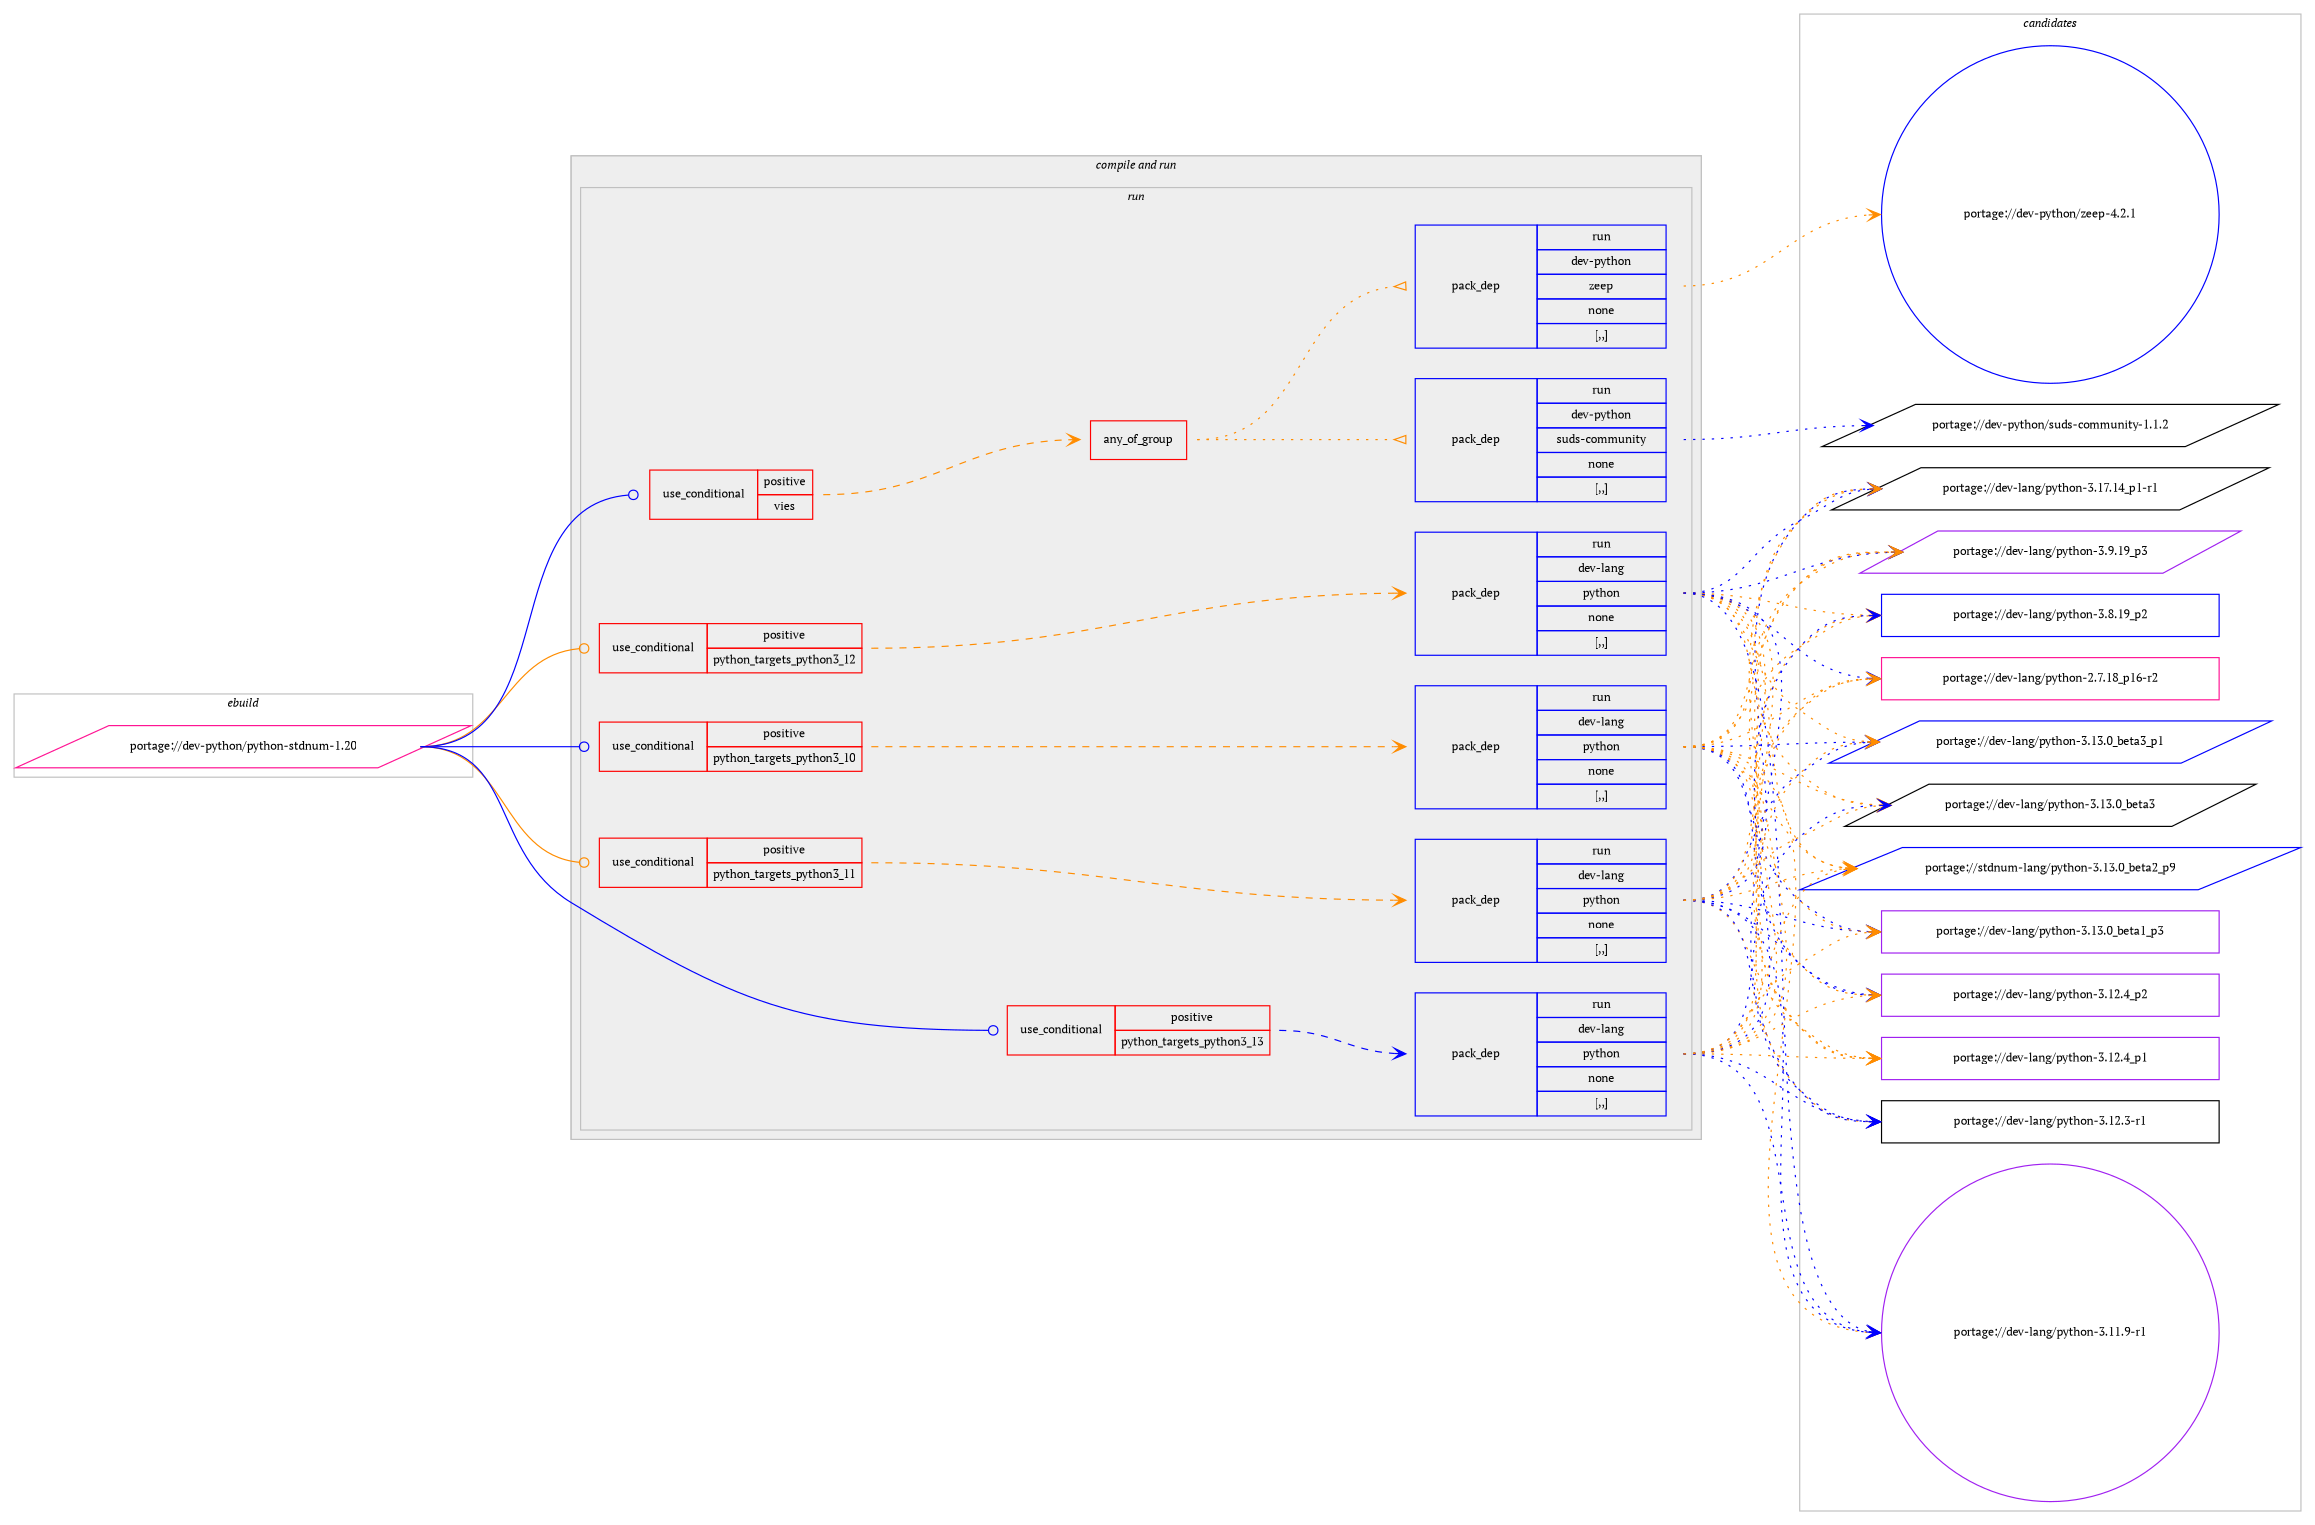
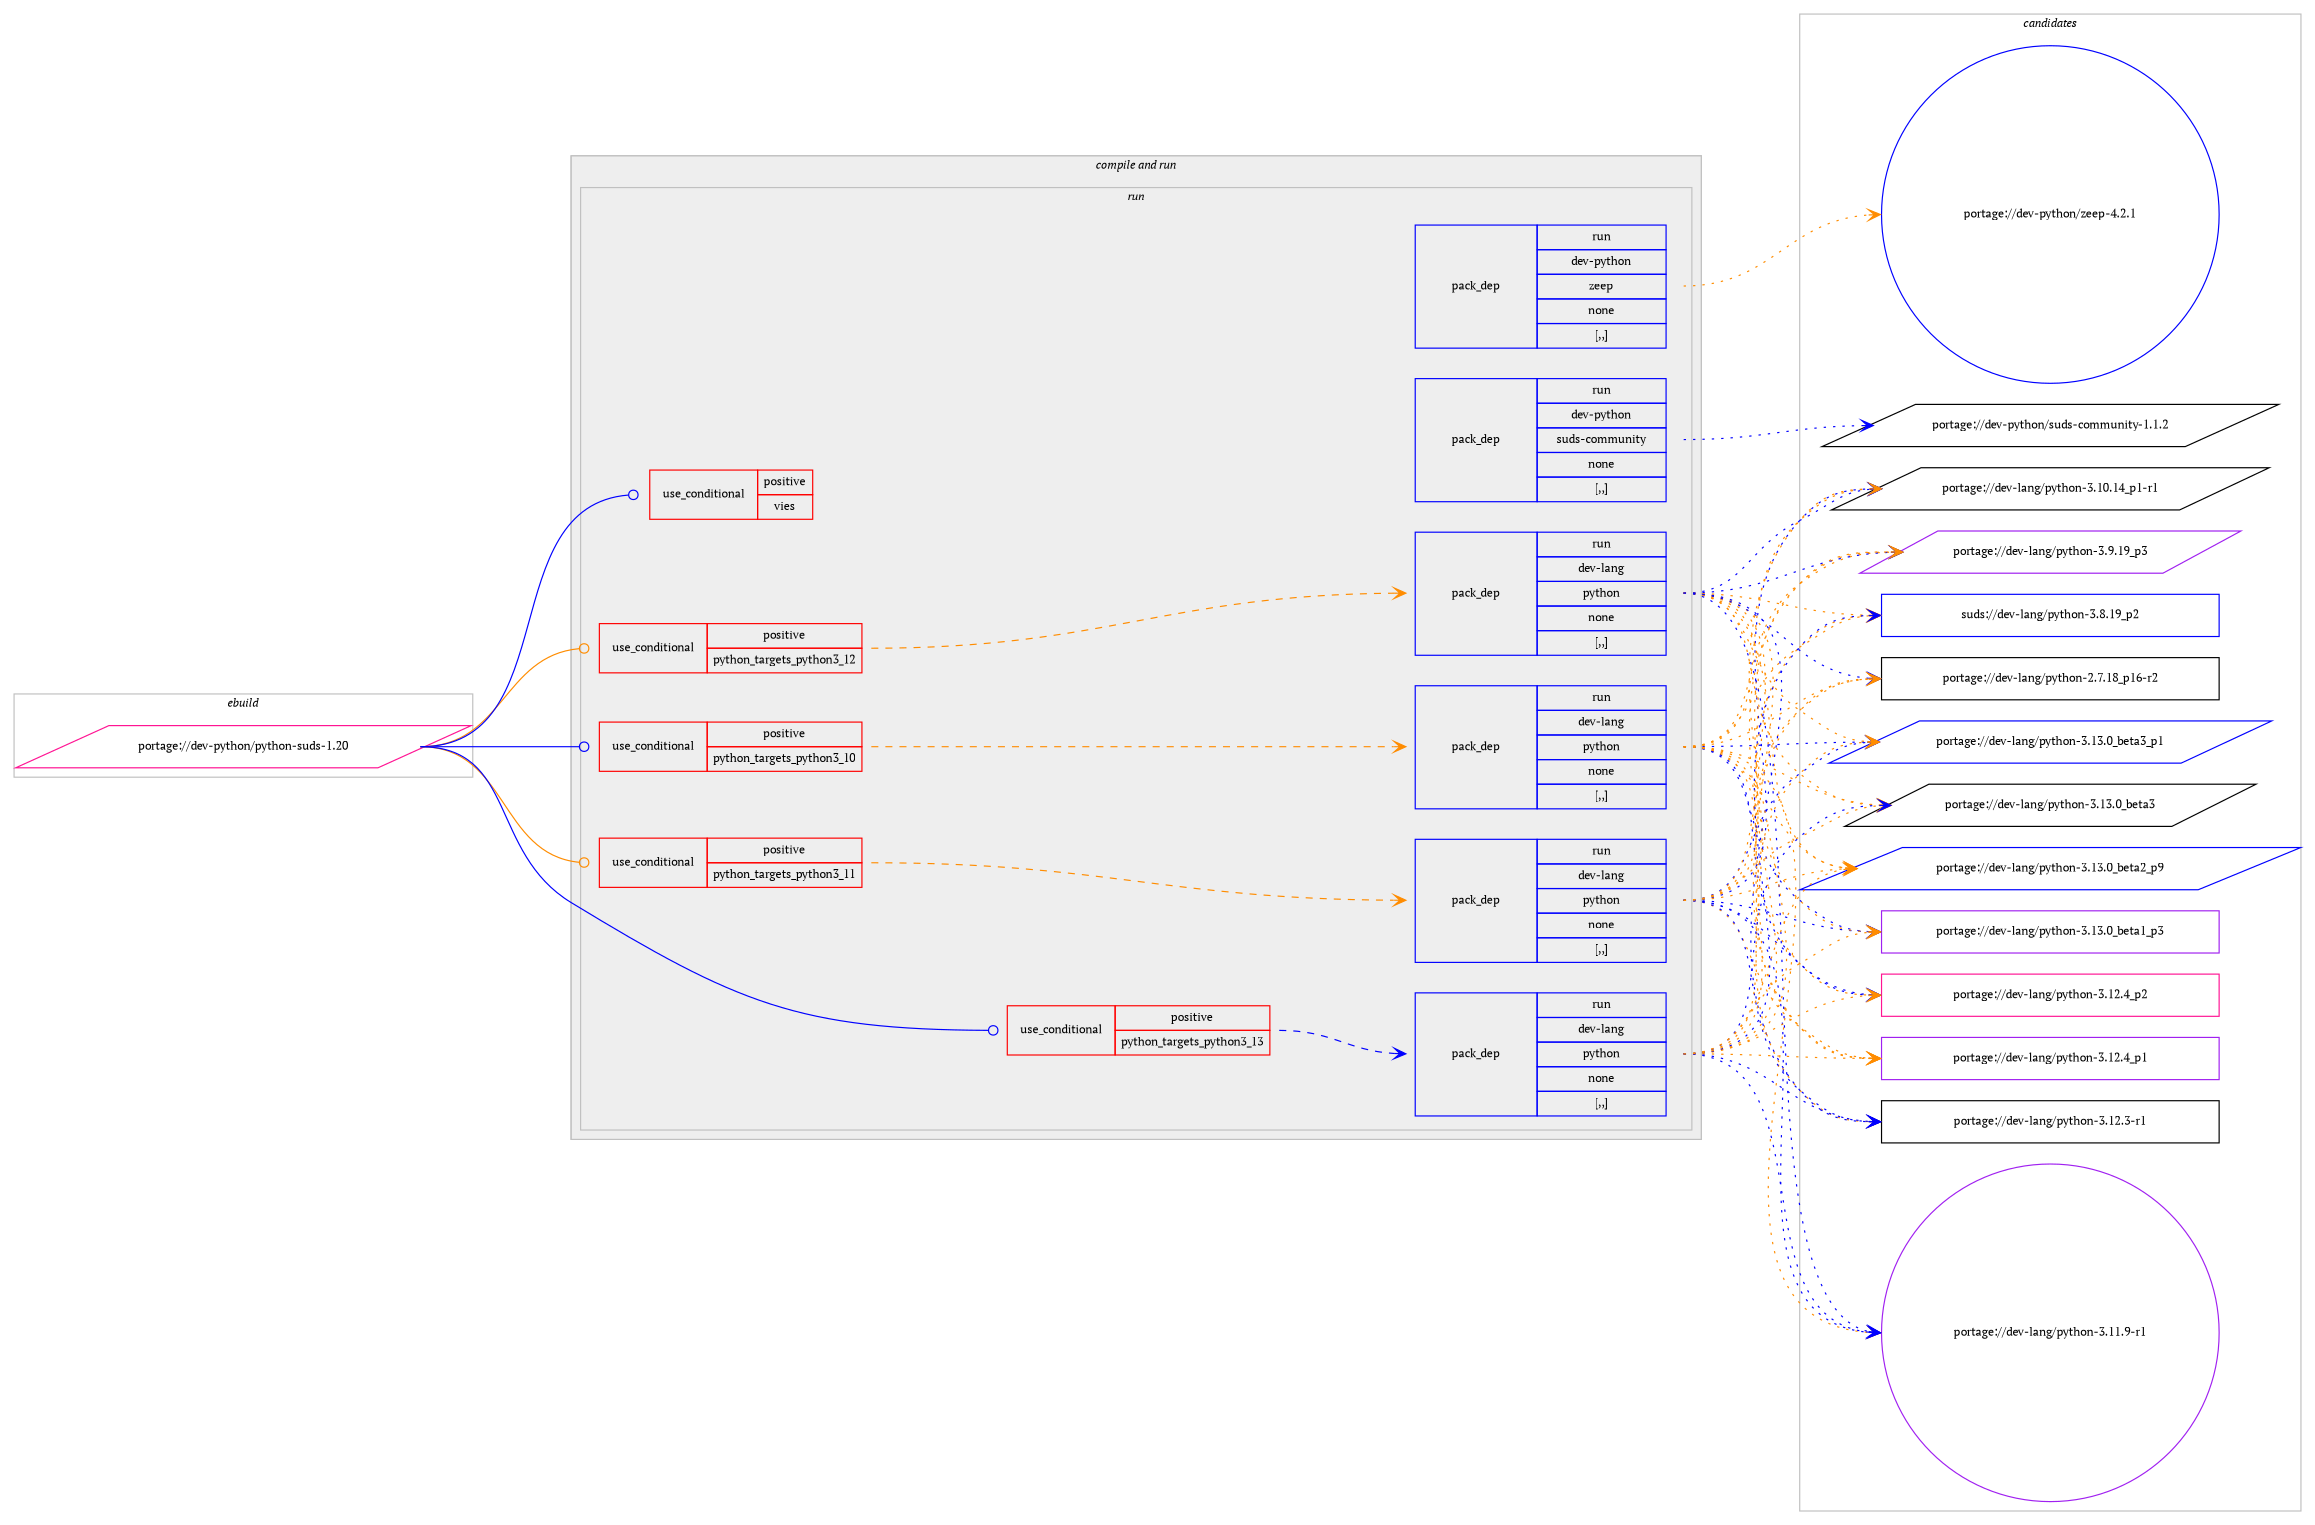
(1139, 440) -> none
(2050, 489) -> (2050, 489)
(2050, 615) -> (2050, 615)
(2050, 679) -> (2050, 679)
(243, 747) -> (243, 747)
(2050, 869) -> (2050, 869)
(2050, 995) -> (2050, 995)
